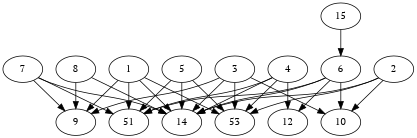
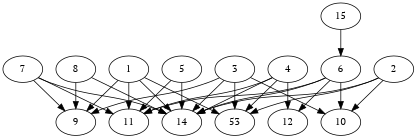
(204, 92) -> none
(129, 122) -> (129, 122)
